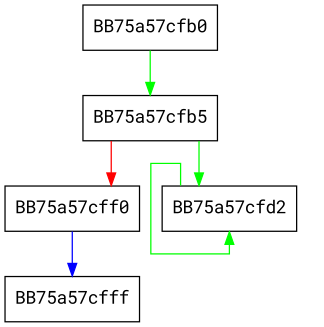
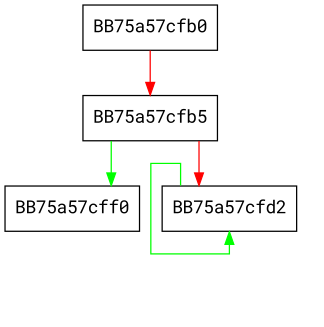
(150, 66) -> (150, 66)
(111, 157) -> (111, 157)
(199, 157) -> (199, 157)
(72, 299) -> none
